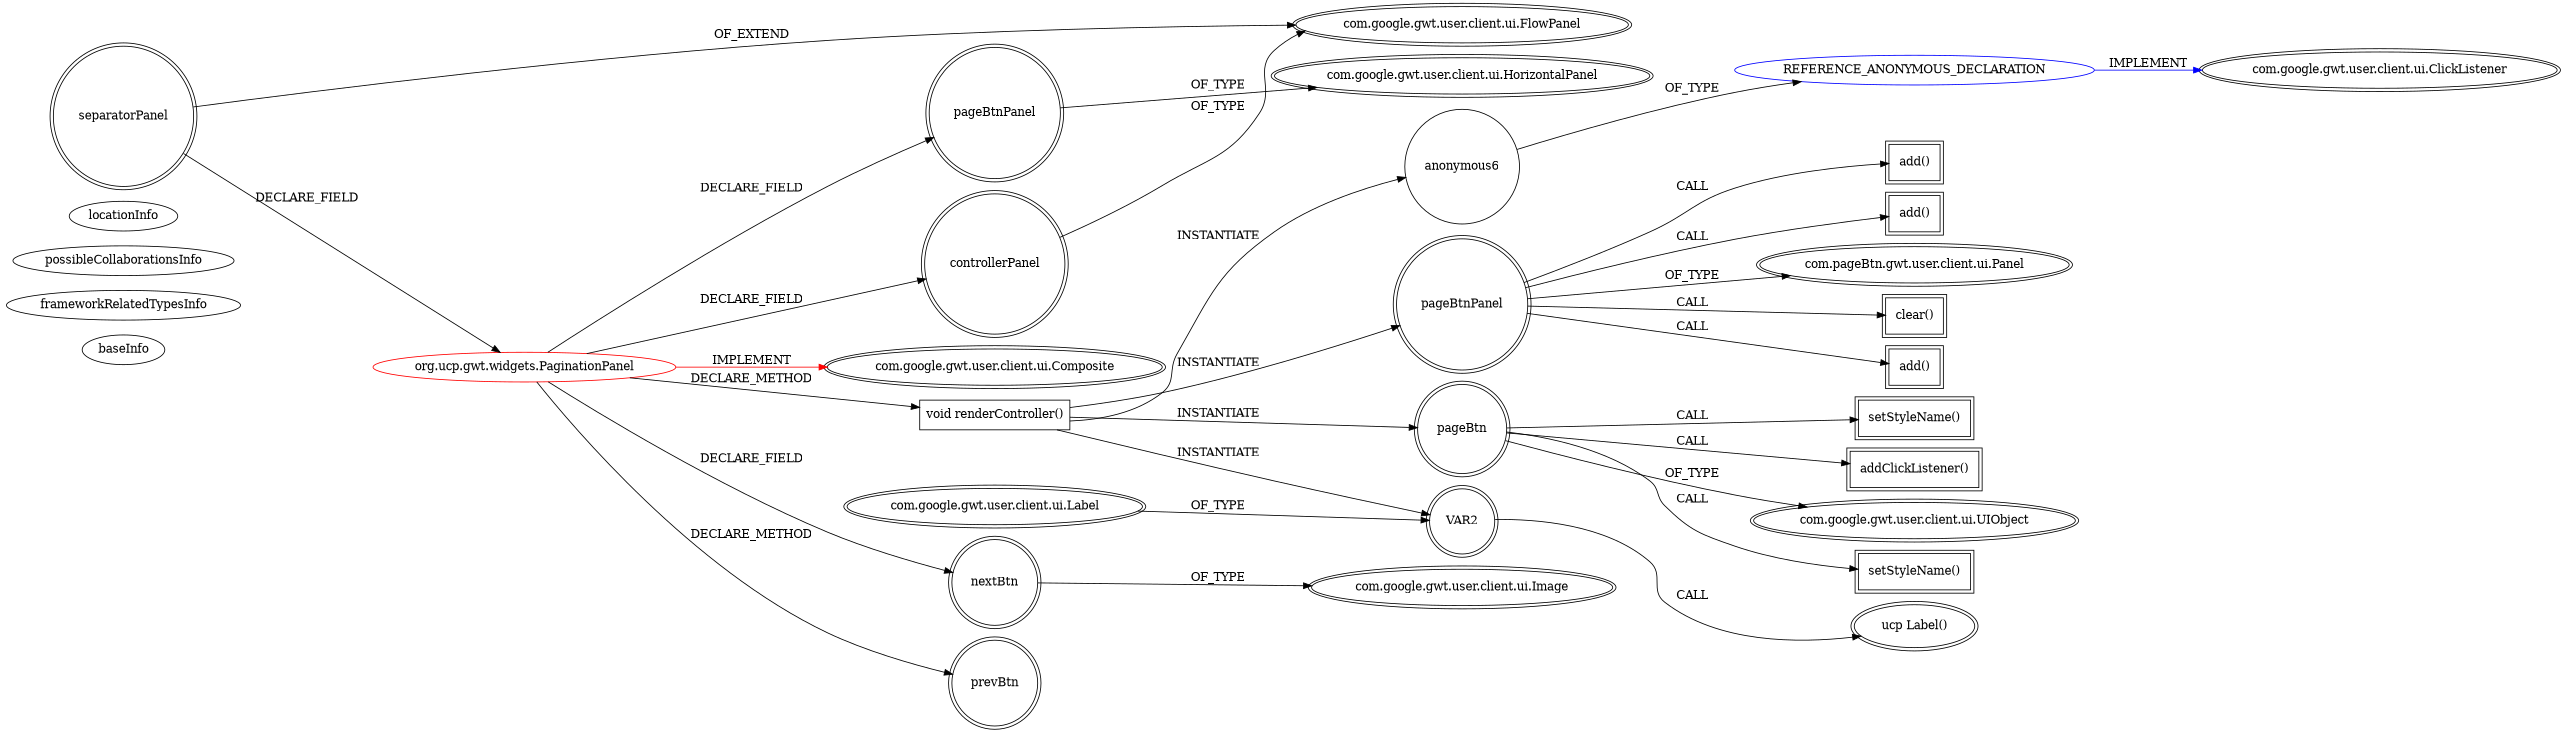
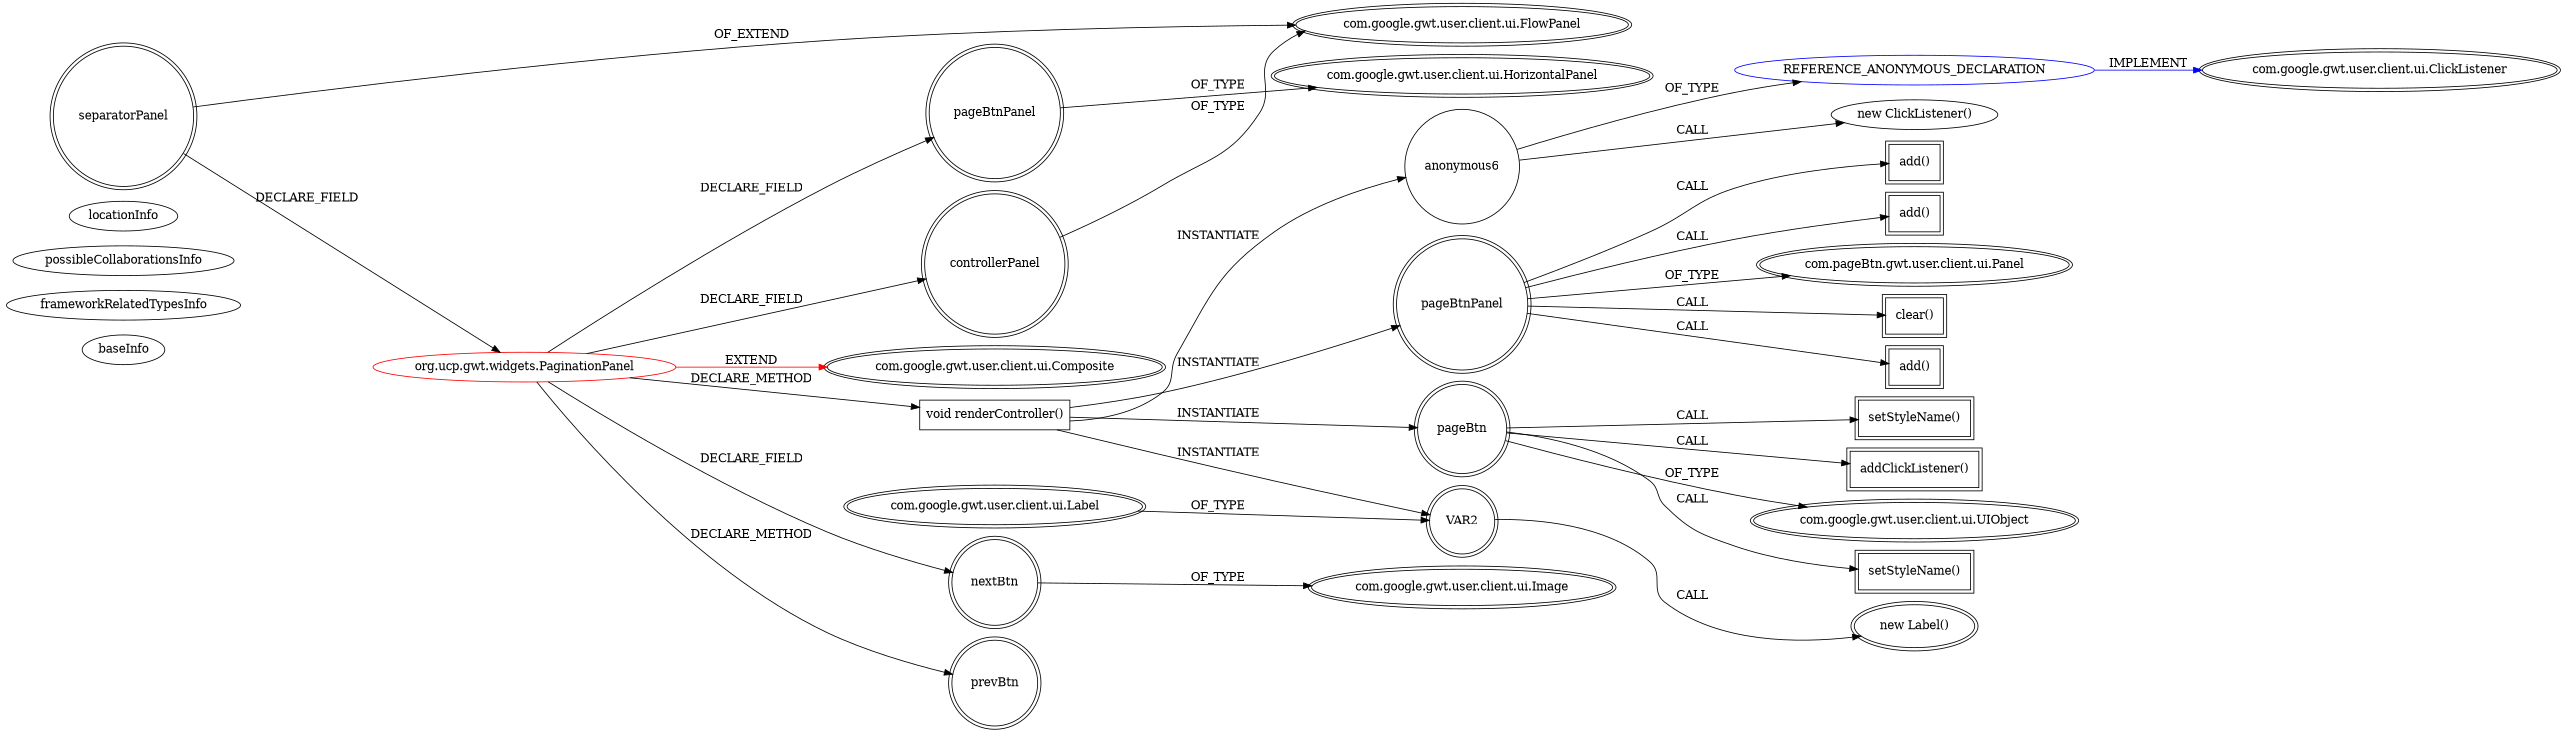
none -> (1914, 115)
(752, 361) -> (752, 361)
(1914, 626) -> (1914, 626)
